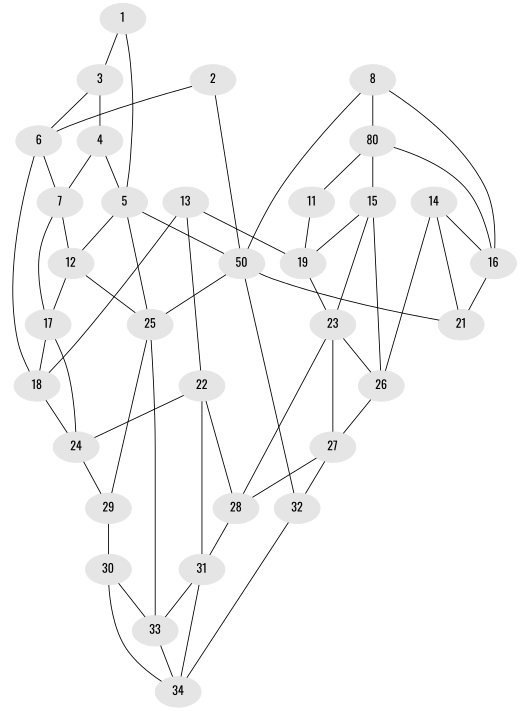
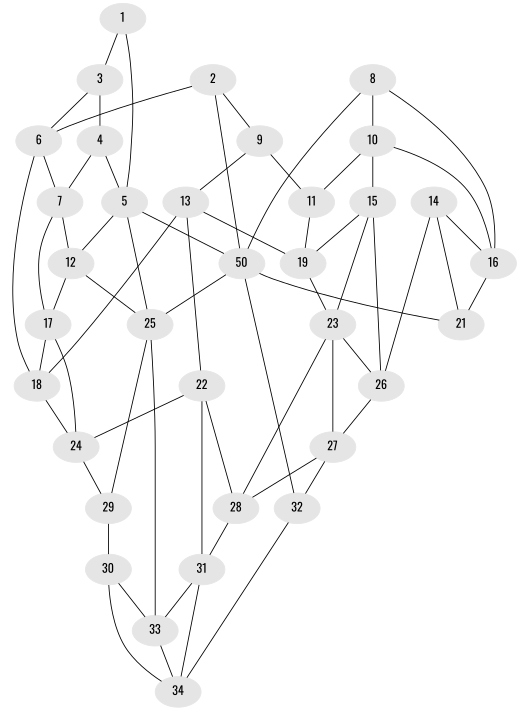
none -> (260, 141)
(373, 141) -> (373, 141)
